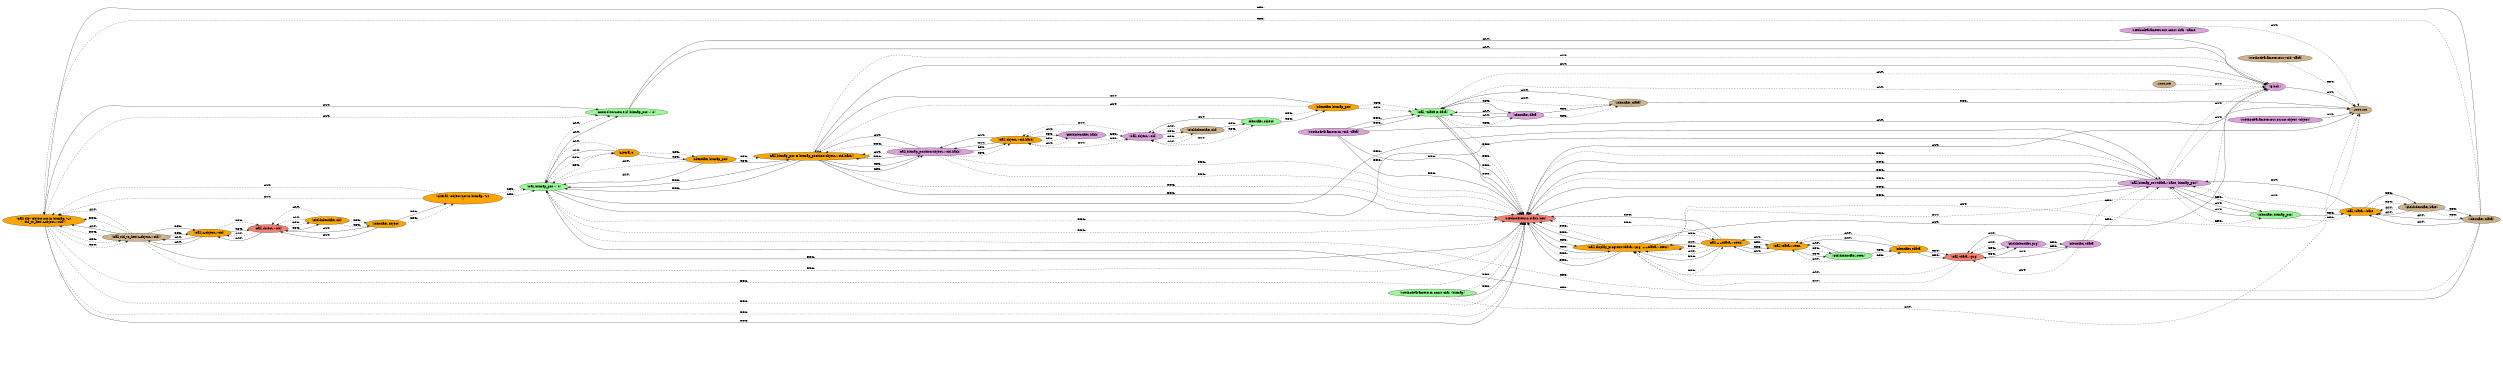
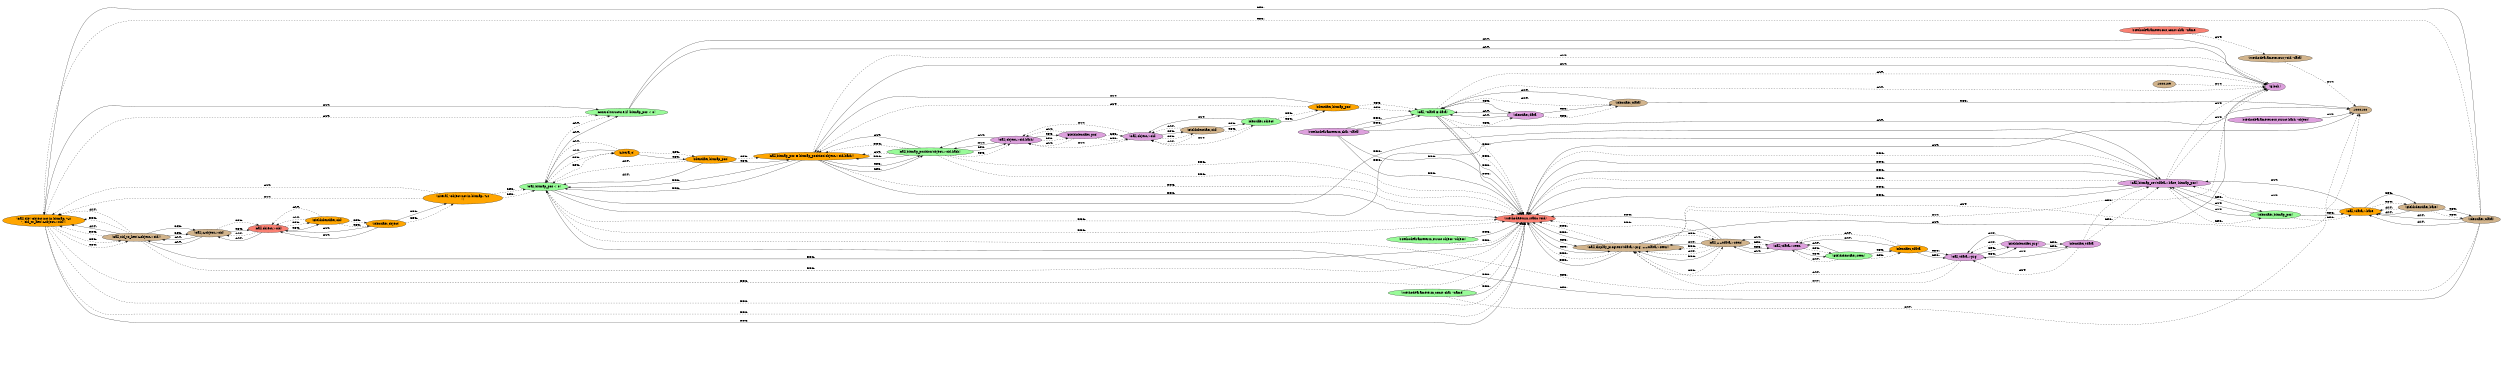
(2164, 31) -> (2164, 31)
(2290, 37) -> (2227, 42)
(2331, 82) -> (2331, 82)
(2320, 92) -> none
(2275, 120) -> (2275, 120)
(1334, 132) -> (1334, 132)
(1082, 135) -> (1082, 135)
(1016, 140) -> (1016, 140)
(930, 152) -> (930, 152)
(1526, 219) -> (1526, 219)
(209, 233) -> (209, 233)
none -> (1432, 239)
(1725, 243) -> (1725, 243)
(1787, 246) -> (1787, 246)
(1628, 248) -> (1628, 248)
(1964, 257) -> (1964, 257)
(1432, 293) -> (1432, 293)
